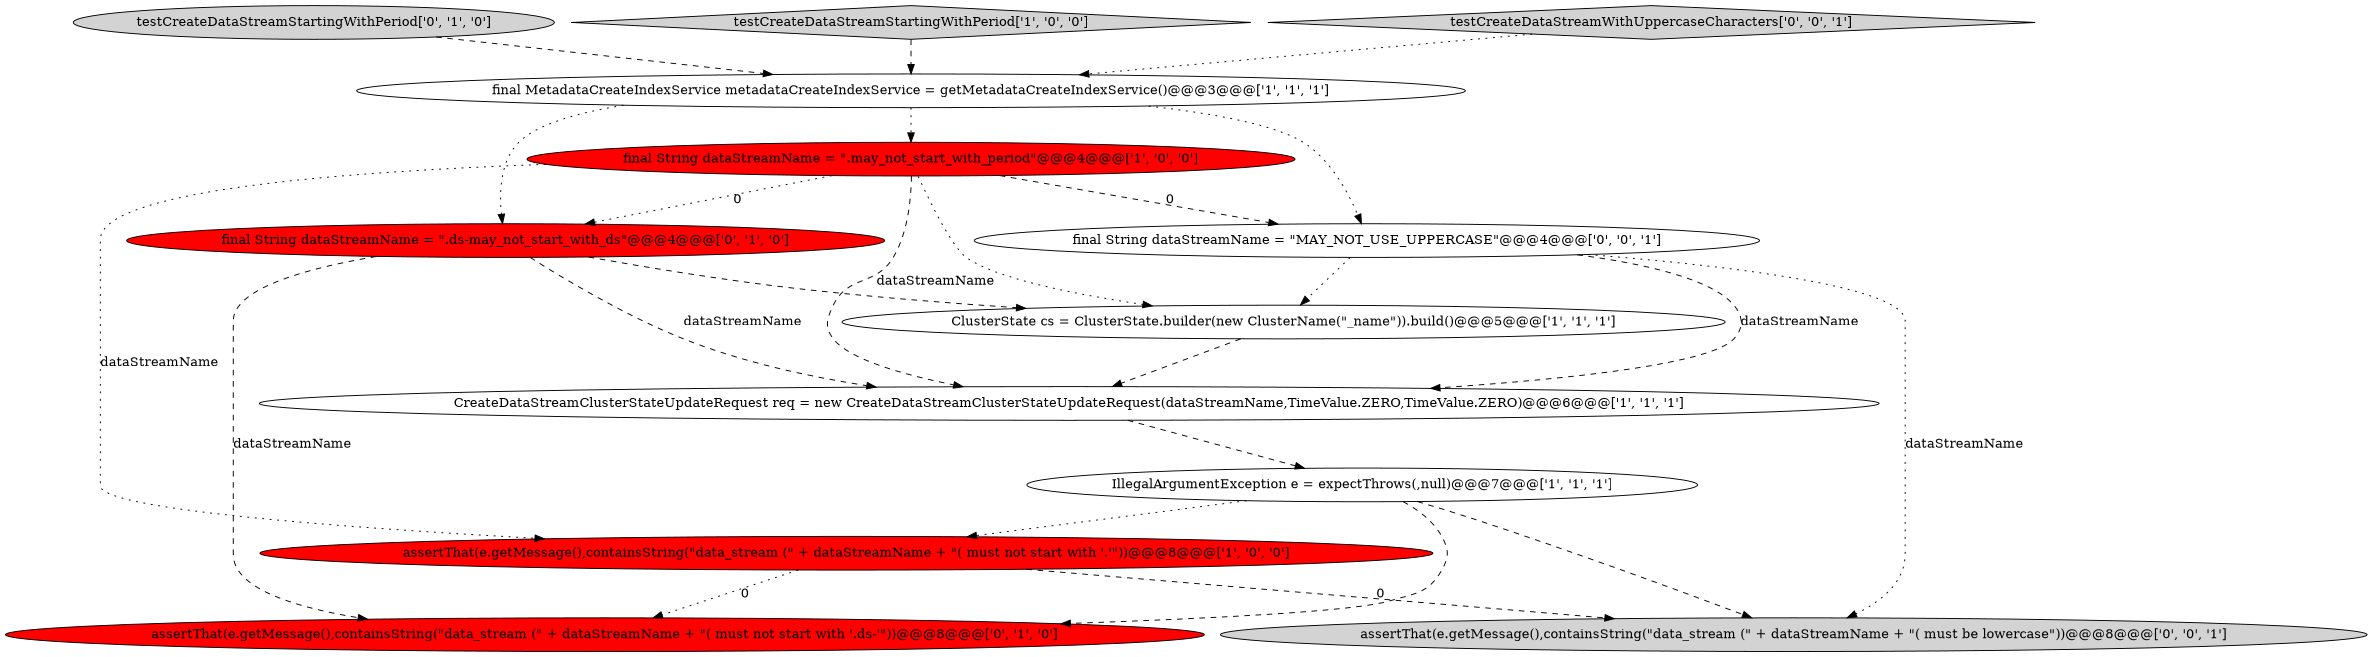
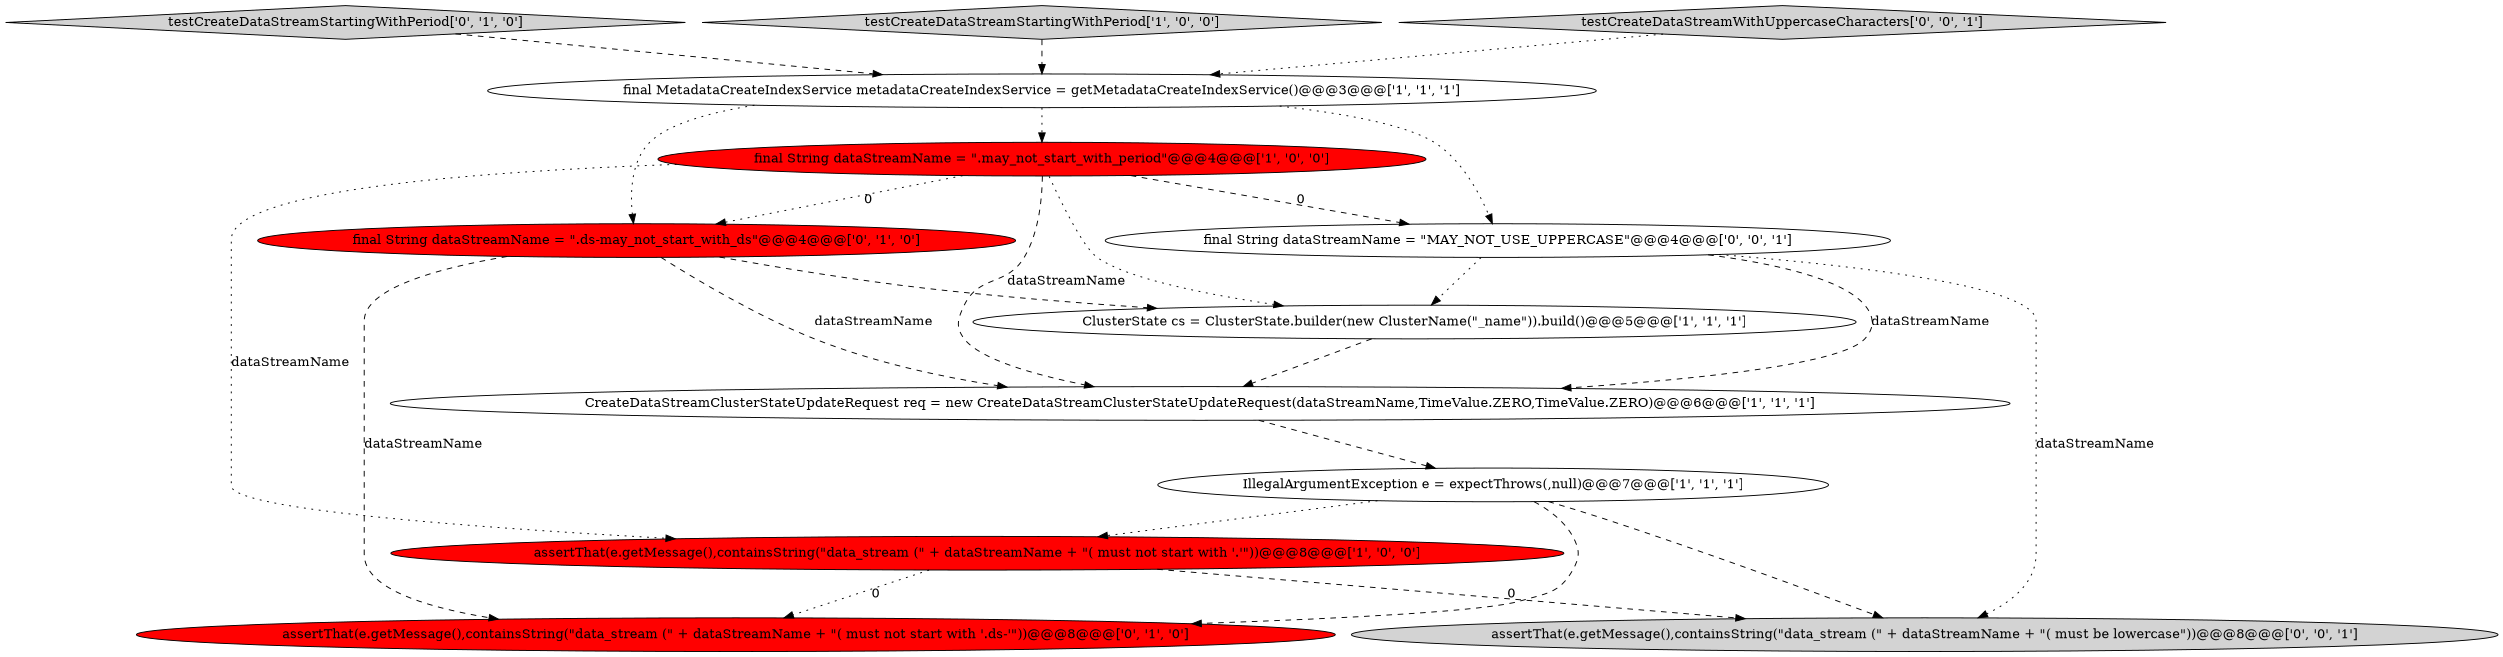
(314, 22) -> (345, 22)
